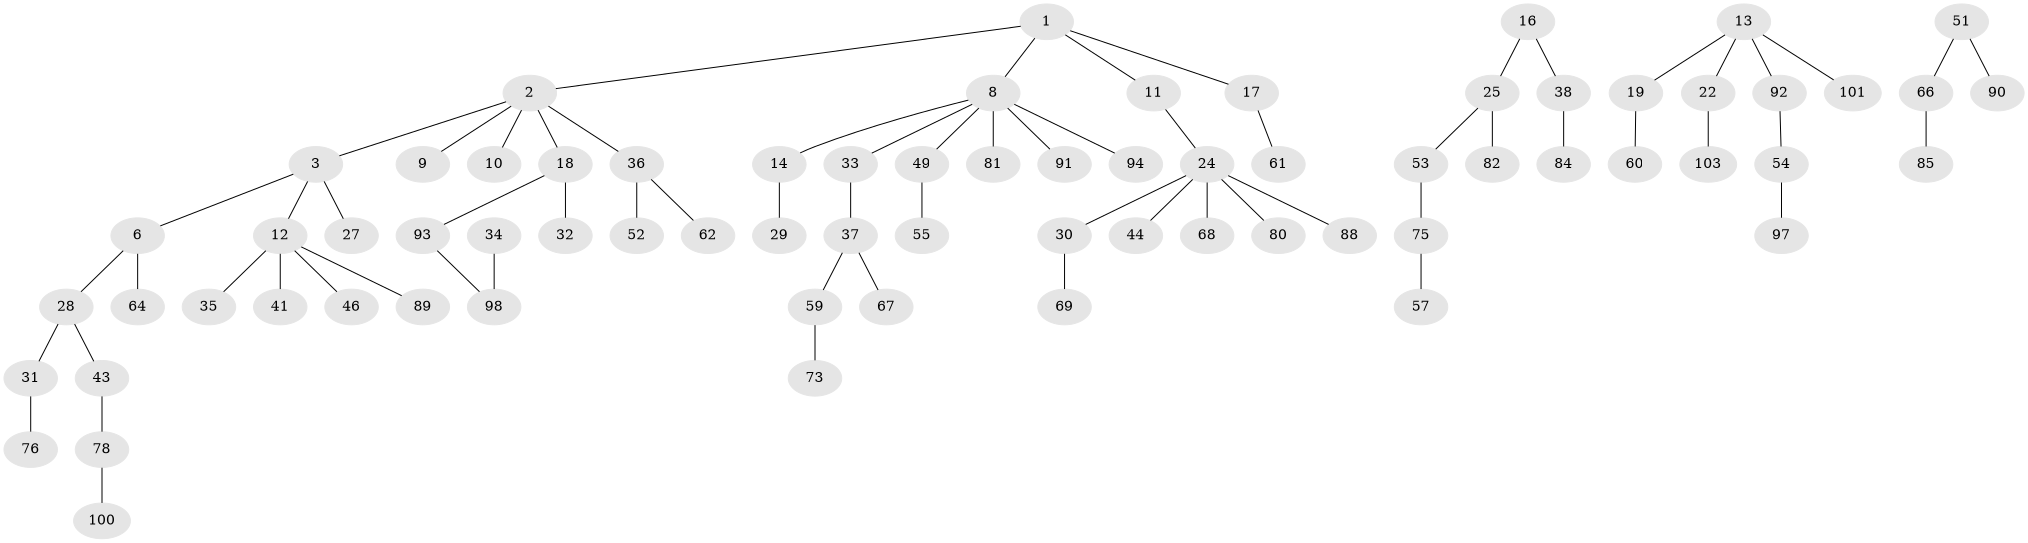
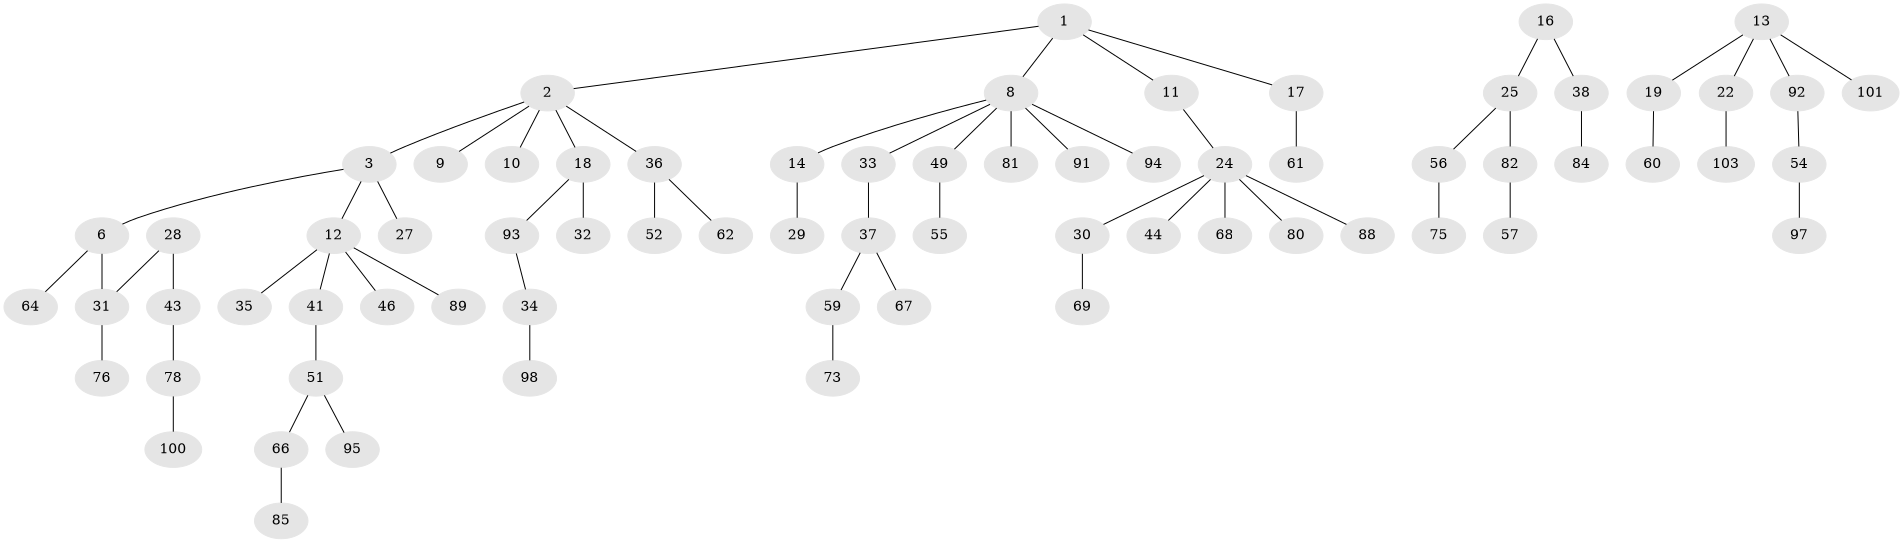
(1997, 93) -> (353, 450)
(1421, 164) -> (1439, 164)
(102, 271) -> (102, 271)
(458, 271) -> (521, 271)
(1421, 271) -> (1510, 200)
none -> (316, 343)
